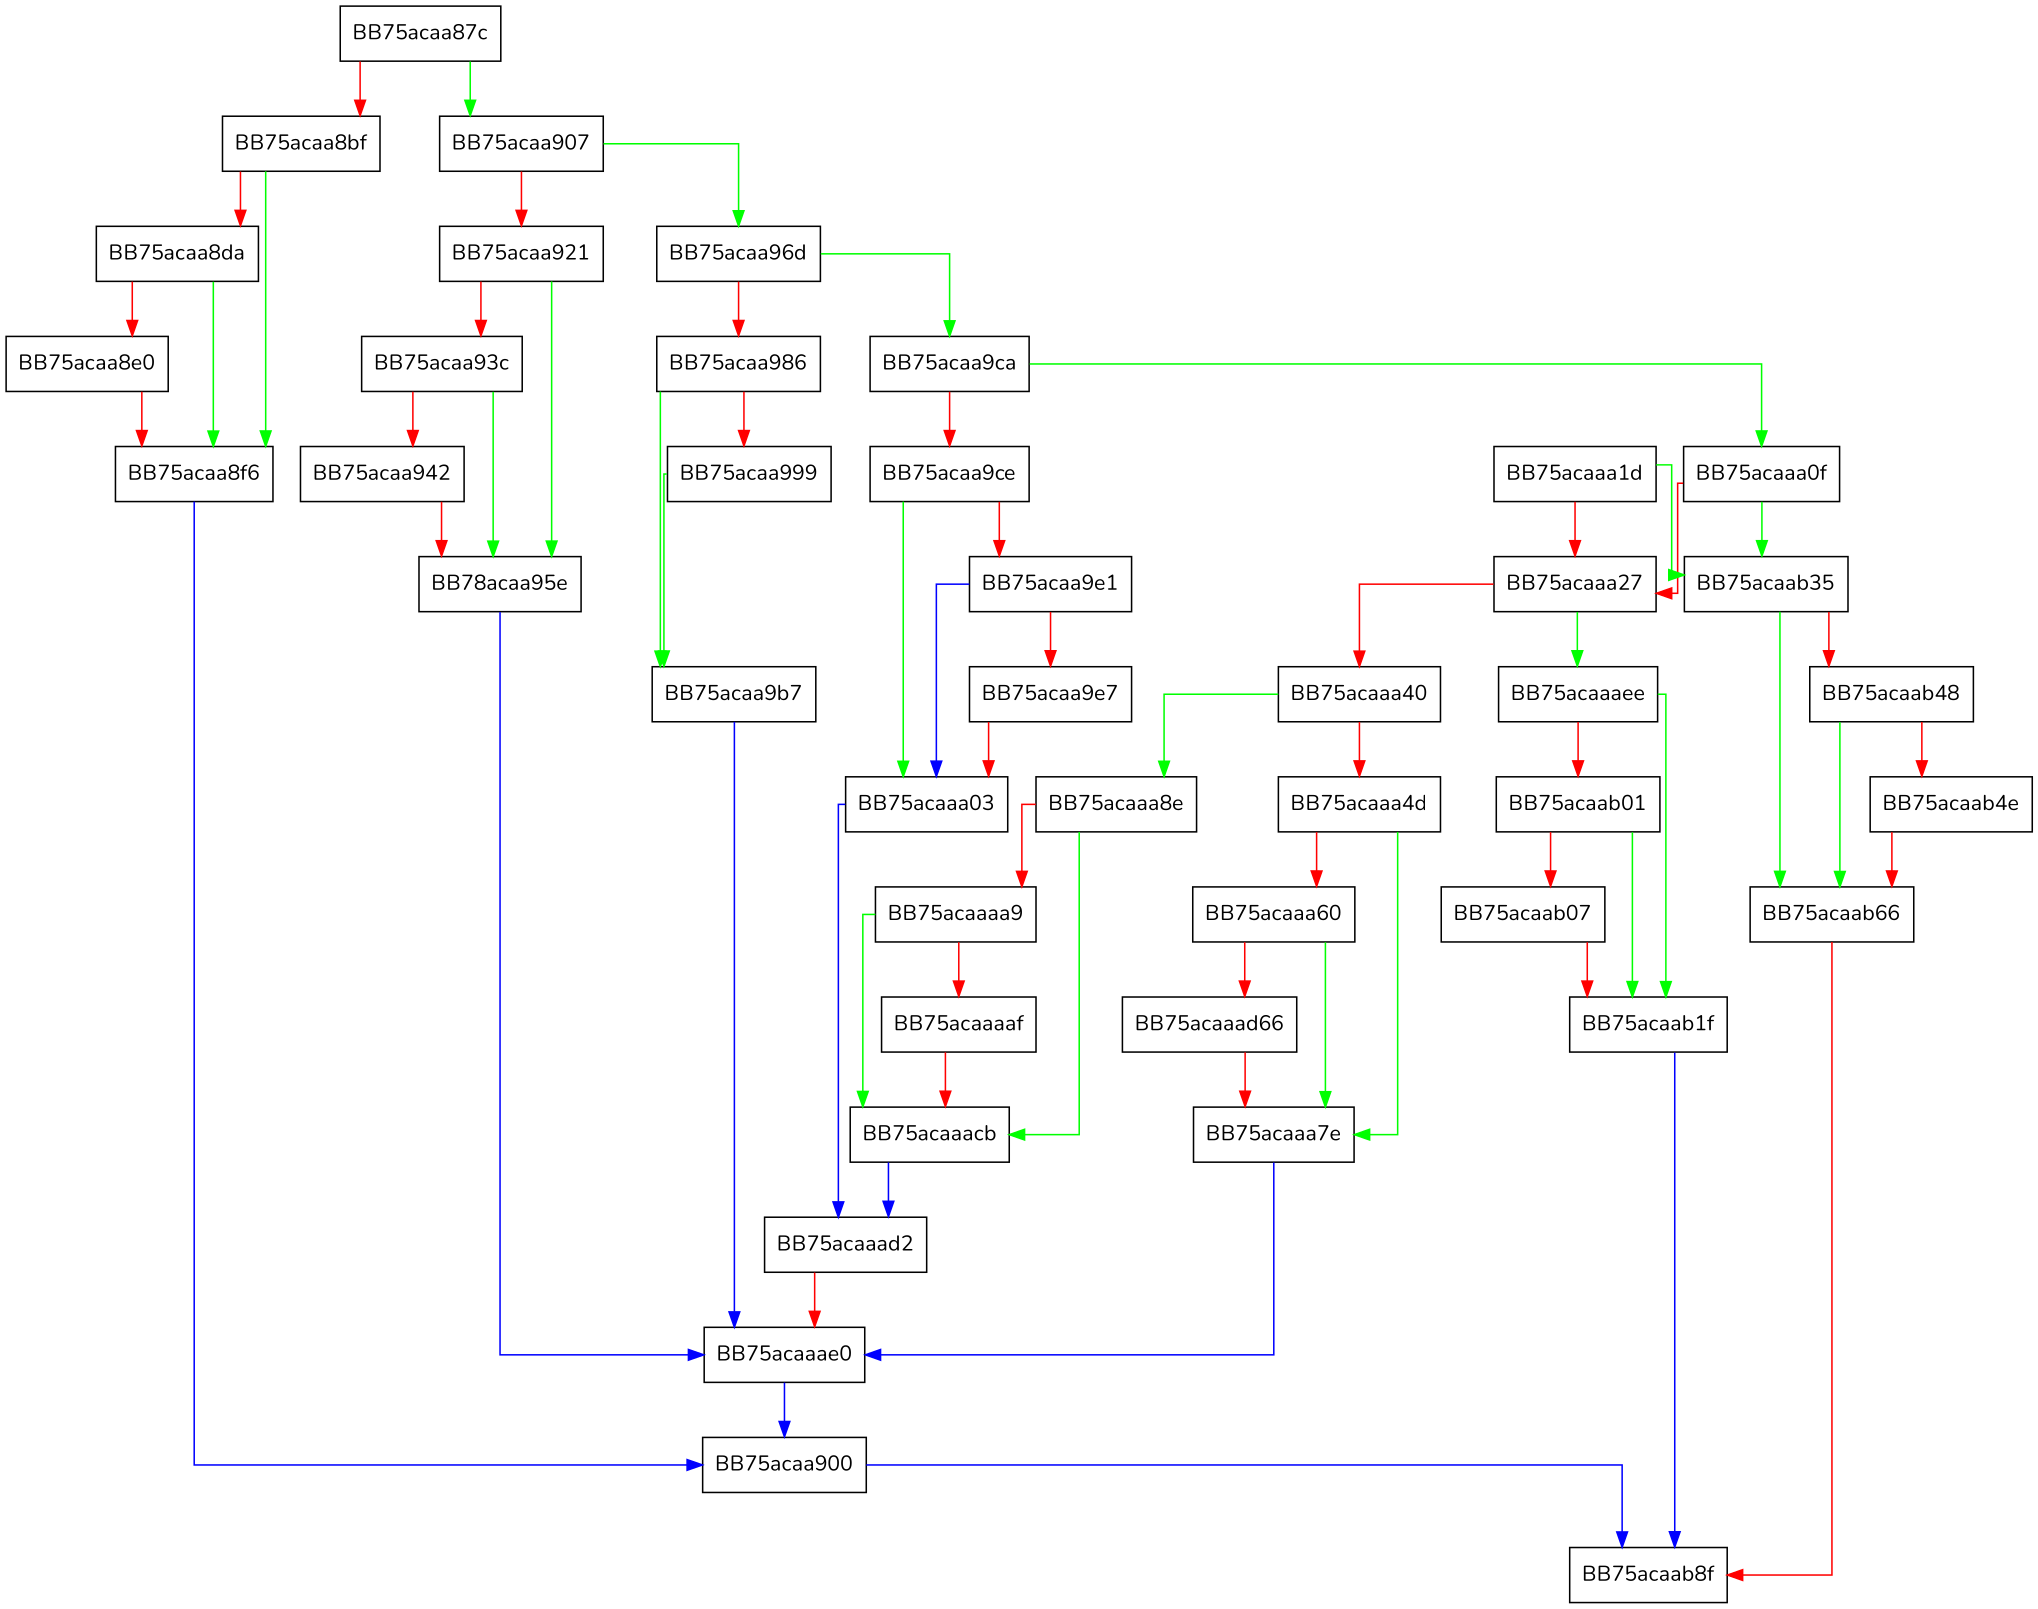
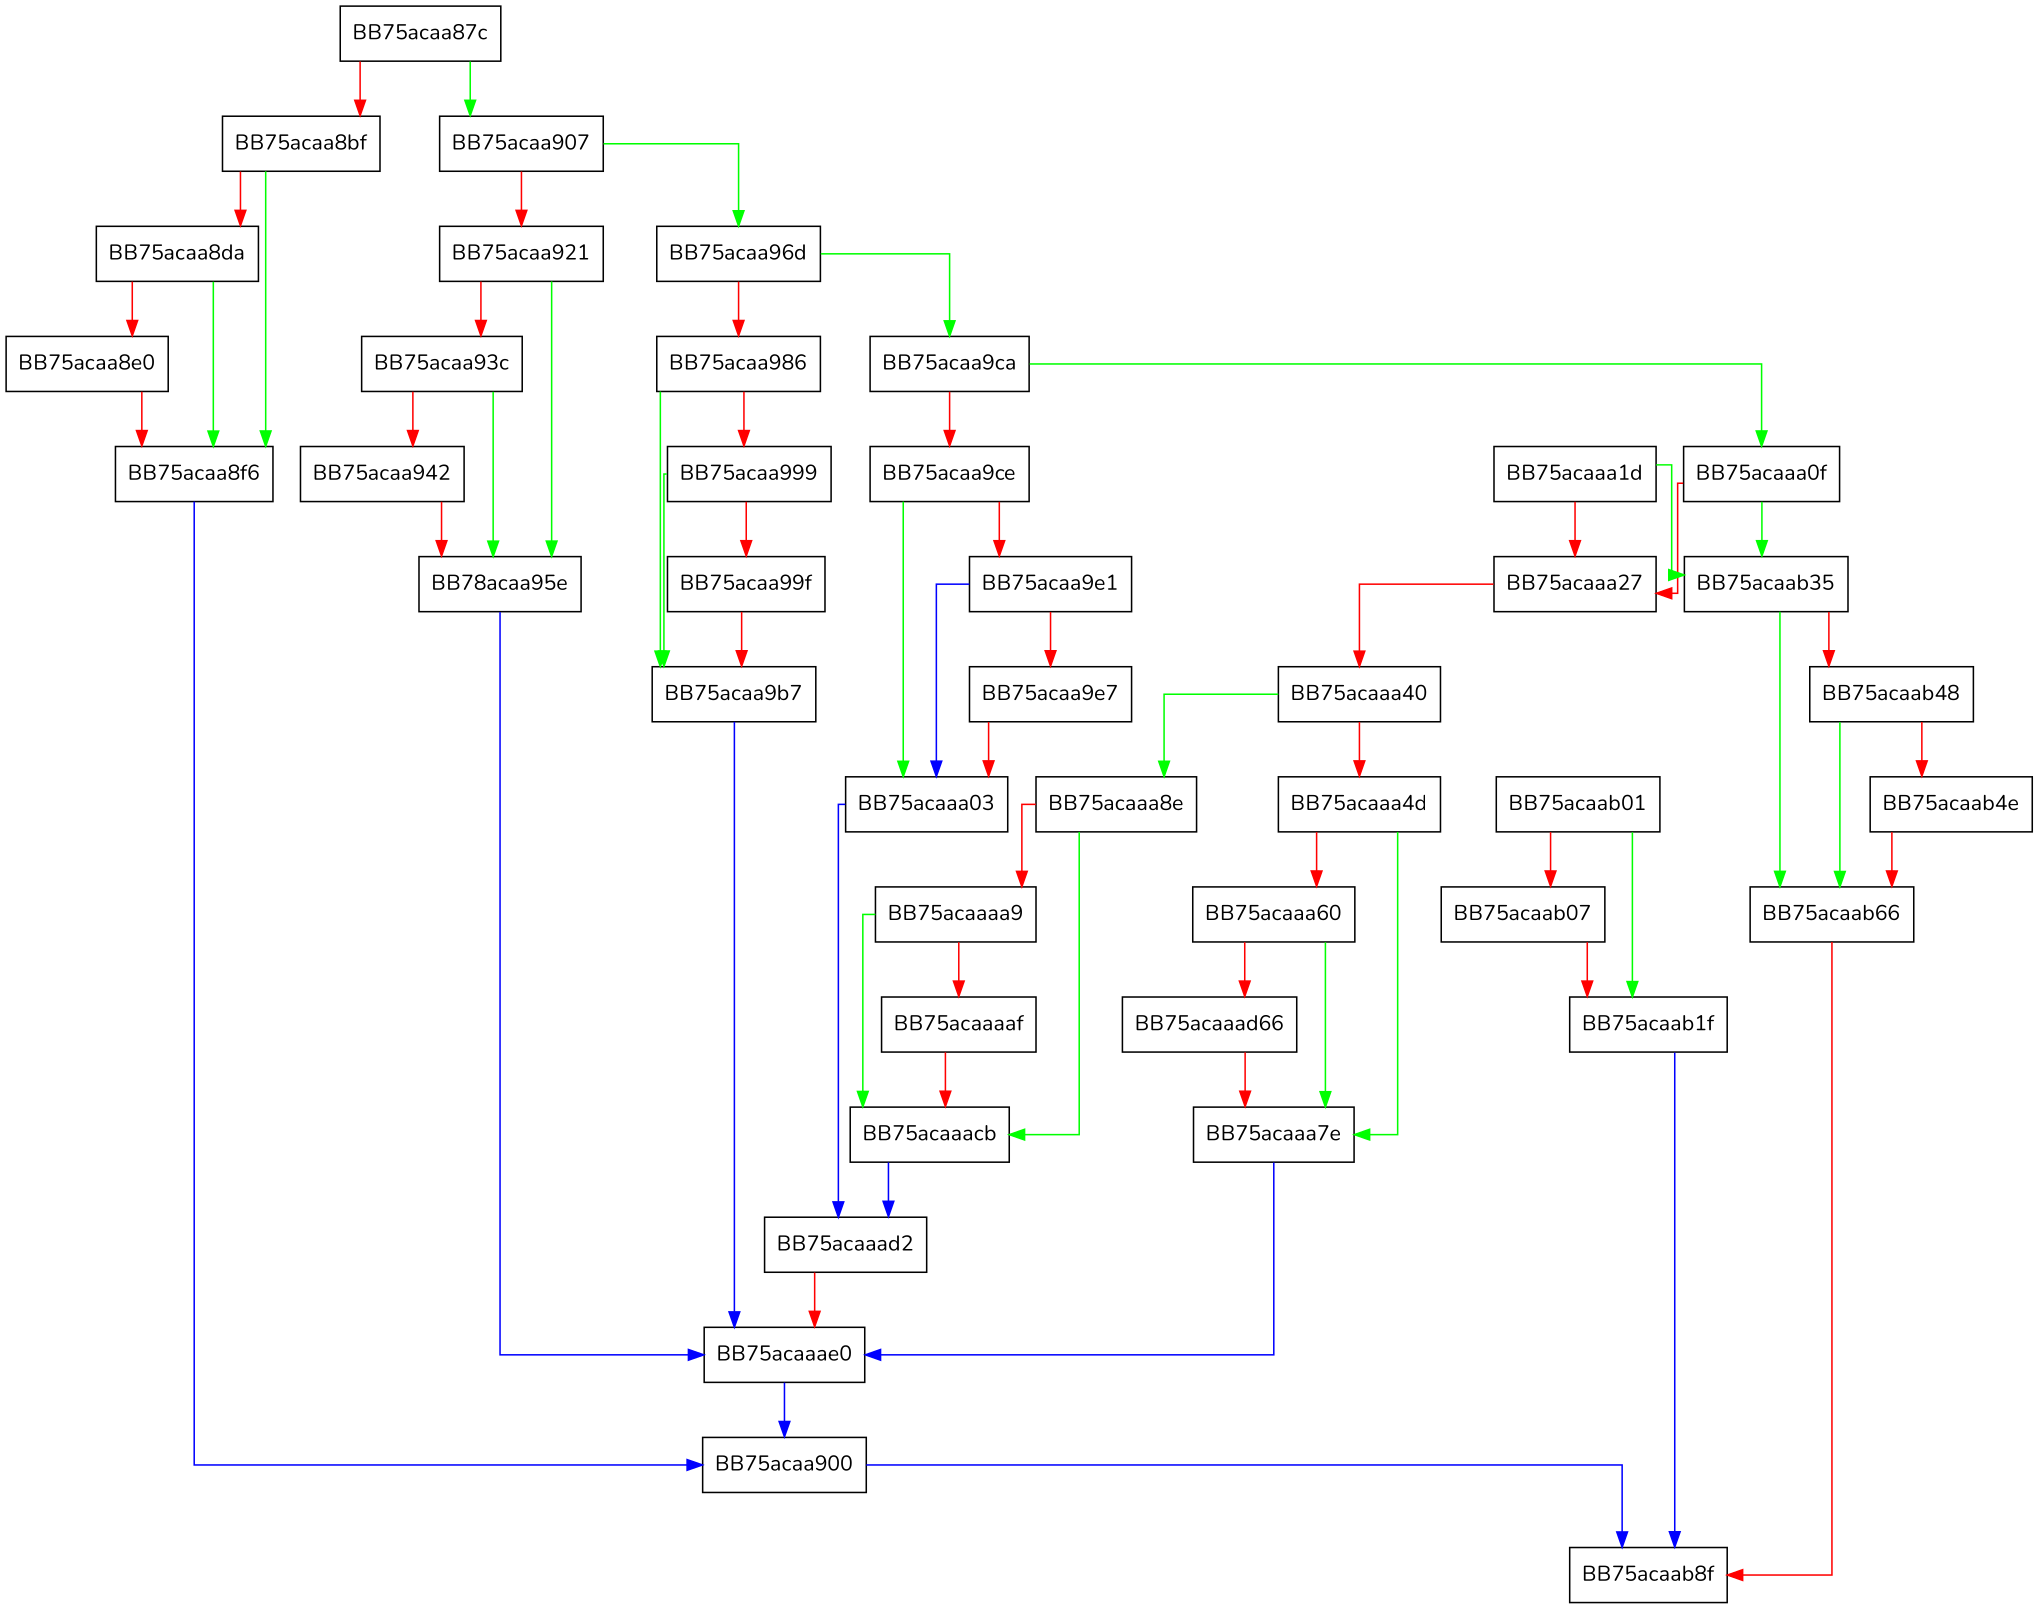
none -> (746, 584)
(1578, 694) -> none
